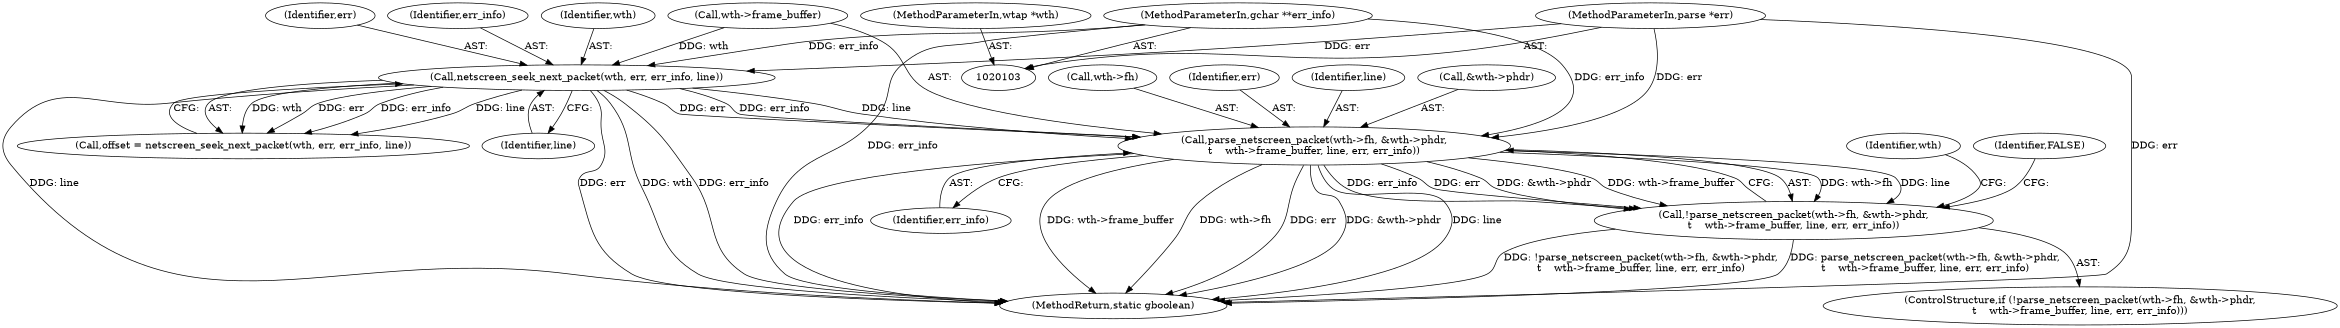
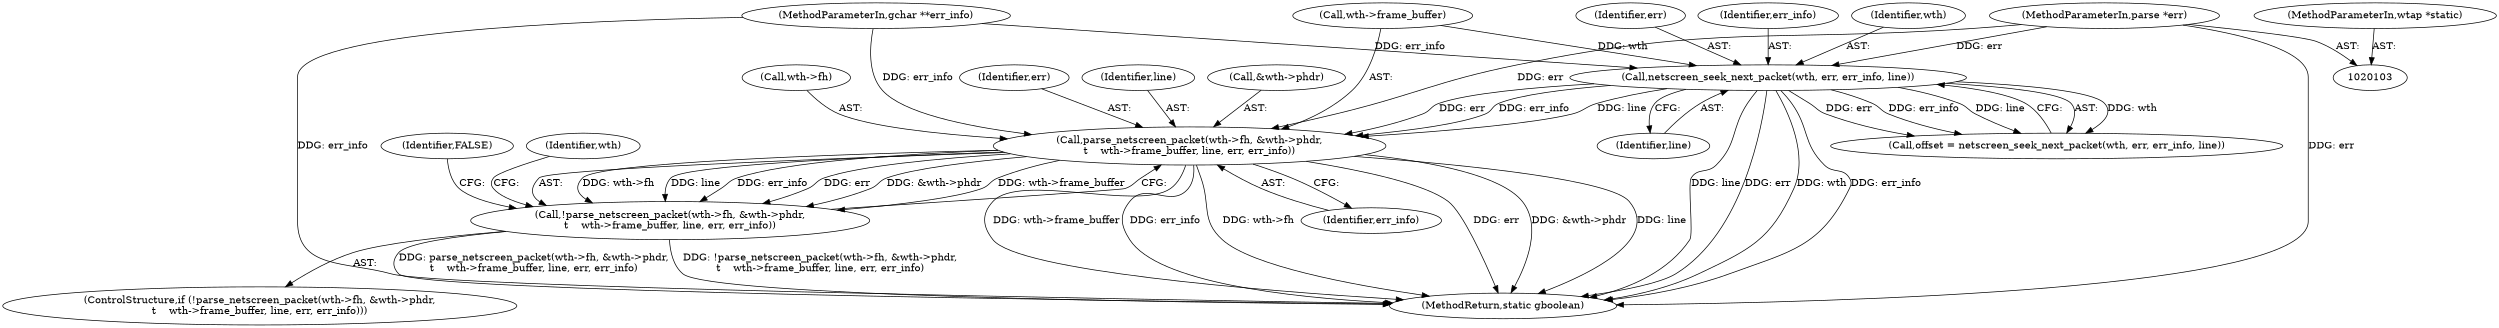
(976, 16) -> (2375, 16)
(1112, 47) -> none
